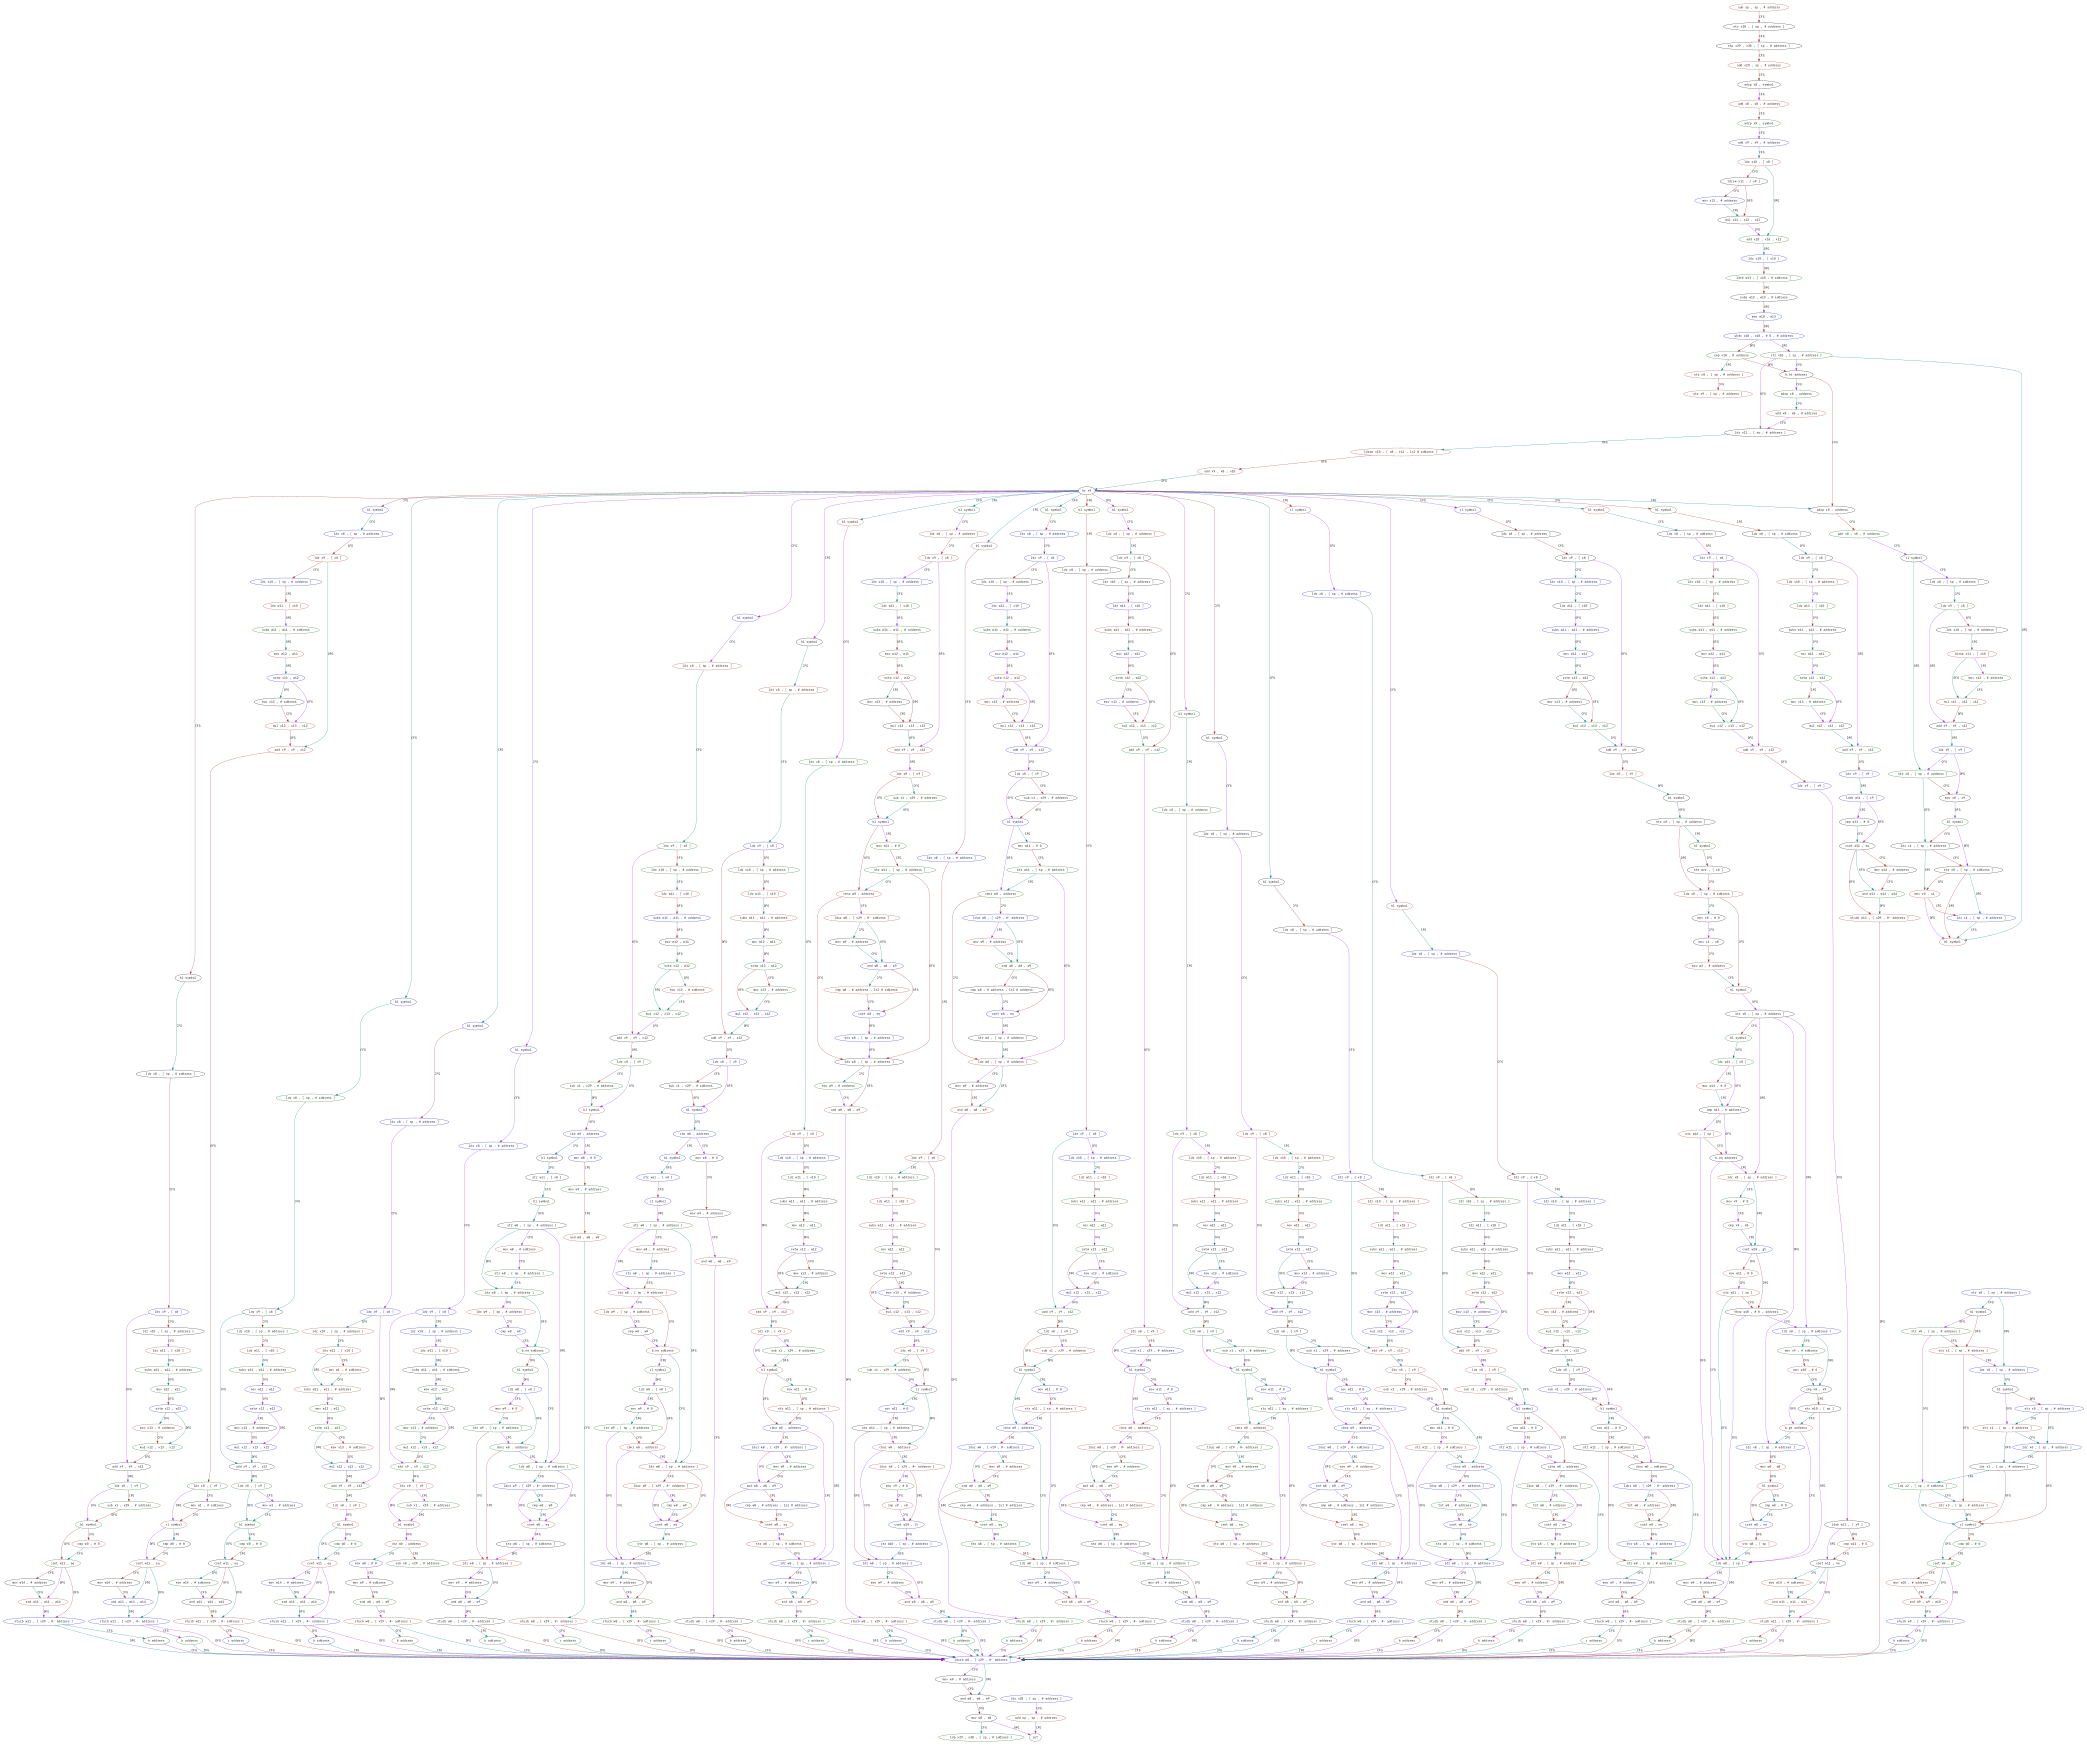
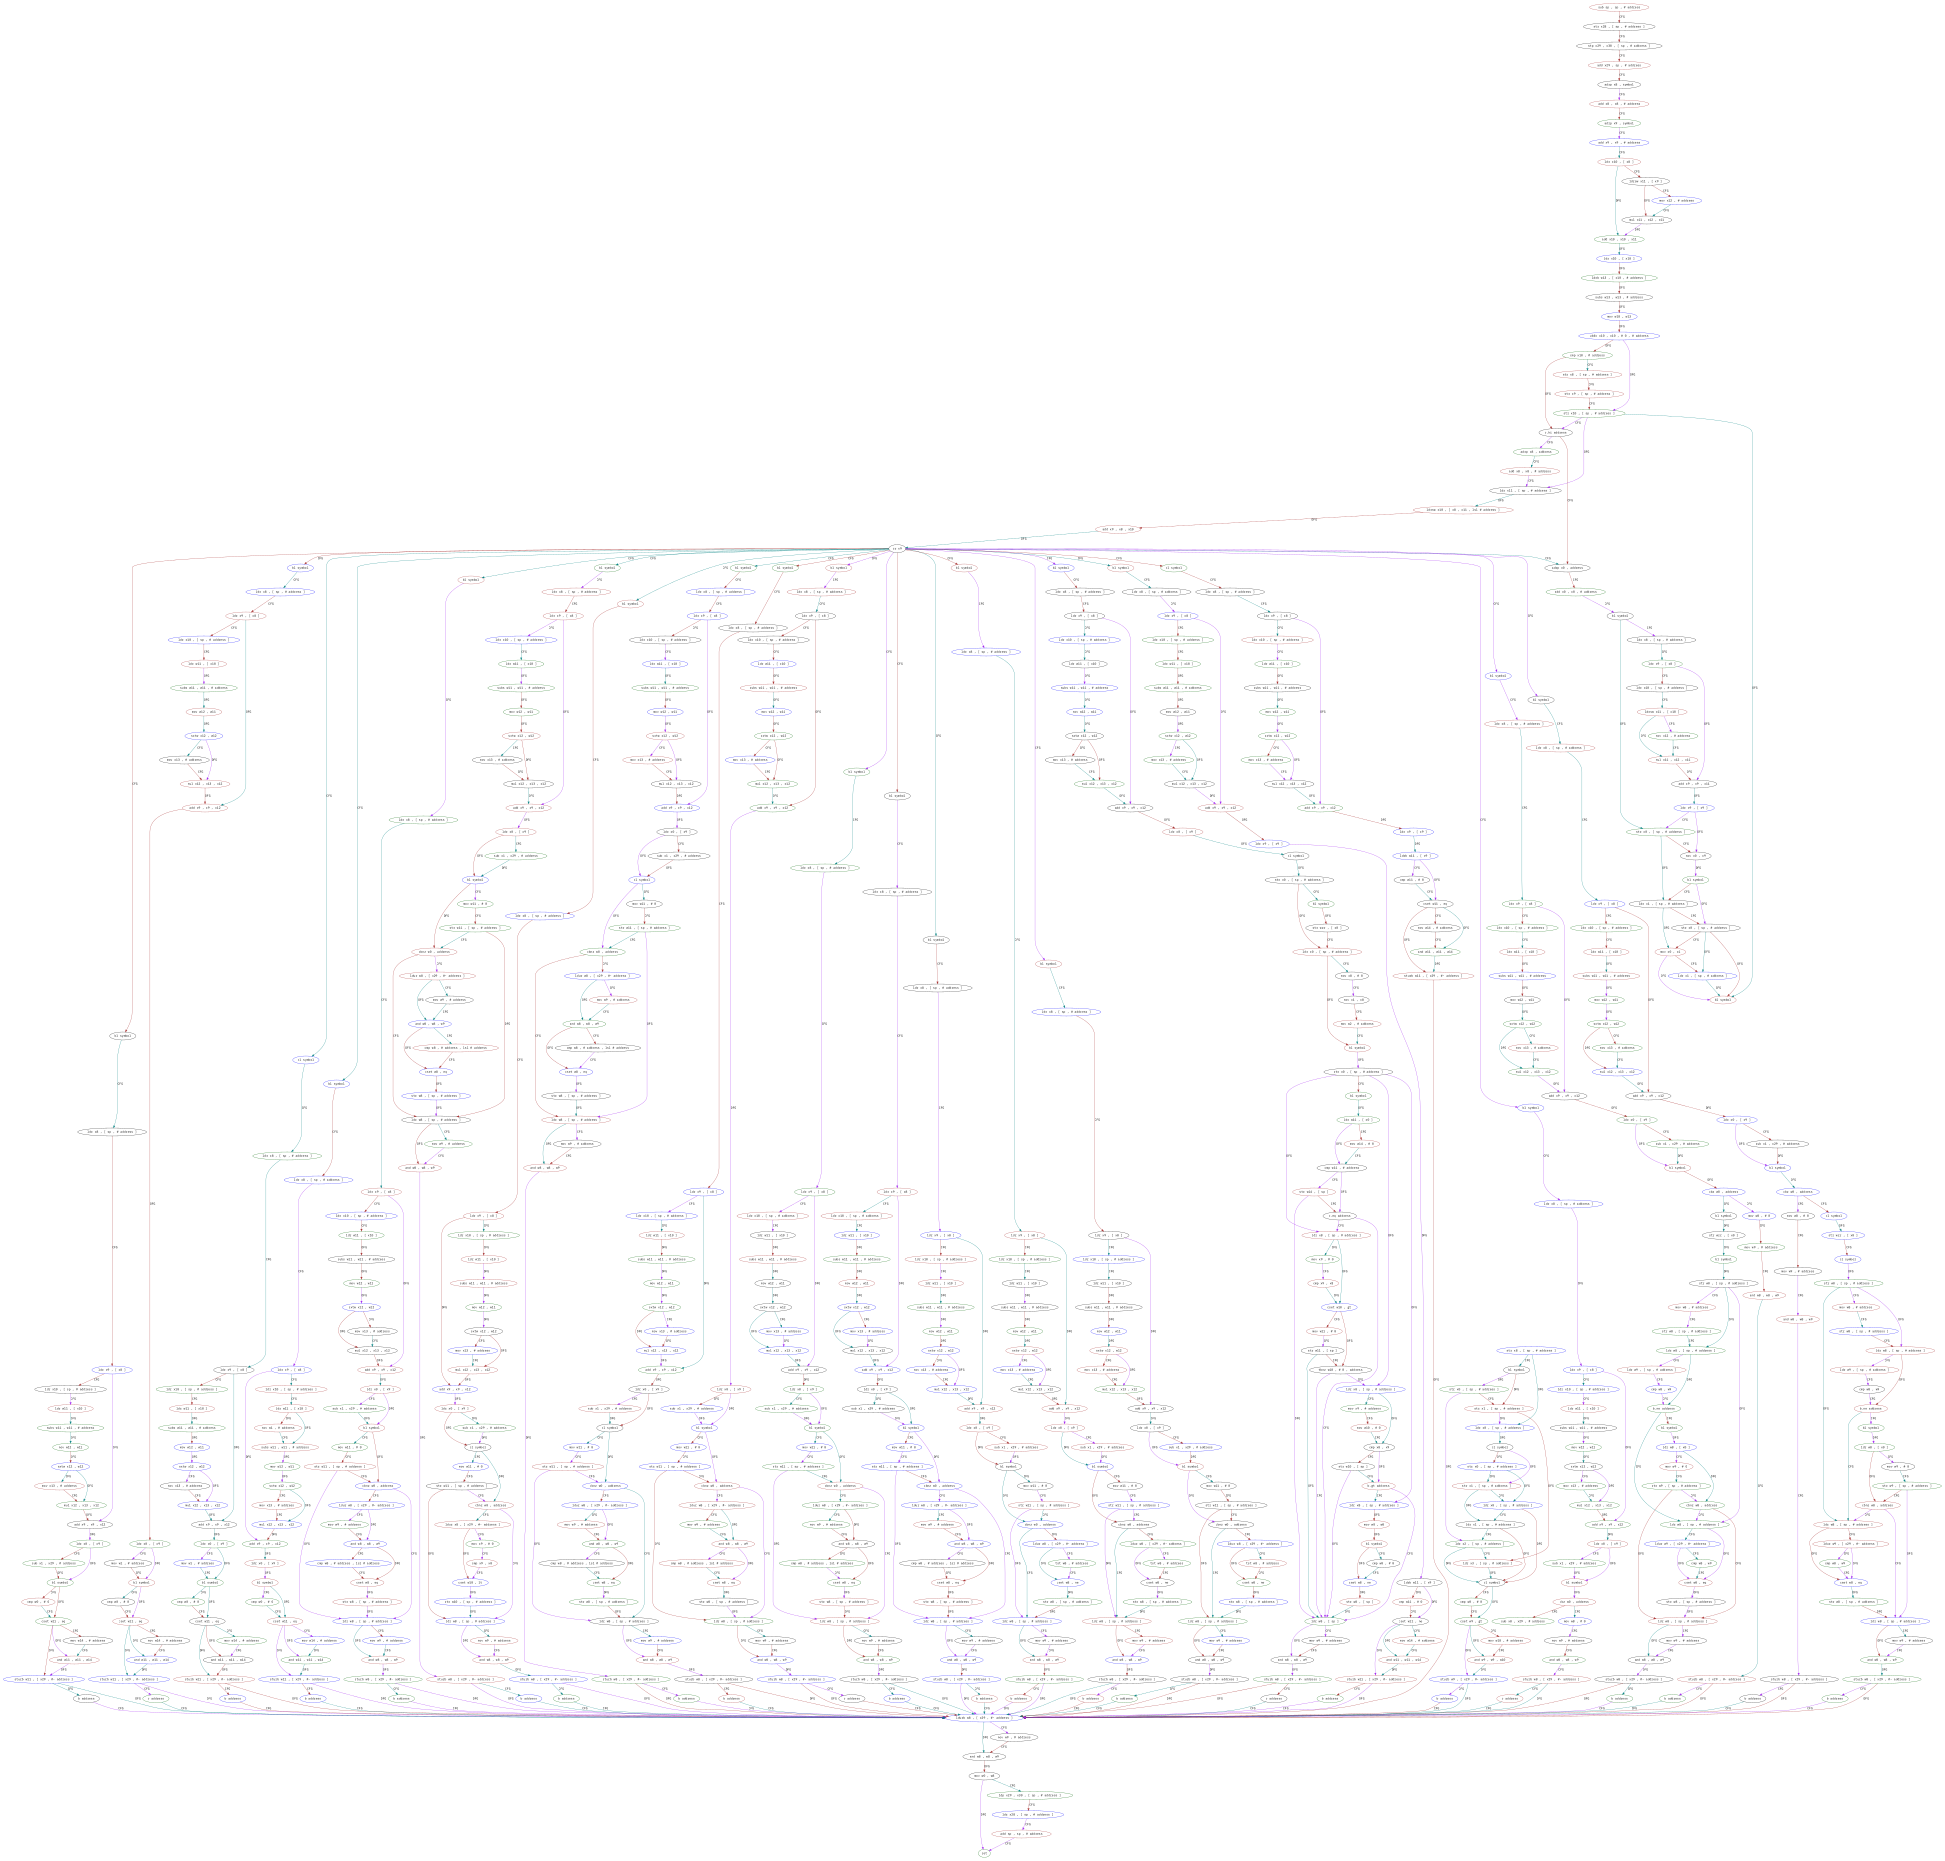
none -> (1589, 403)
(1738, 1293) -> (1323, 1351)
none -> (1029, 1804)
